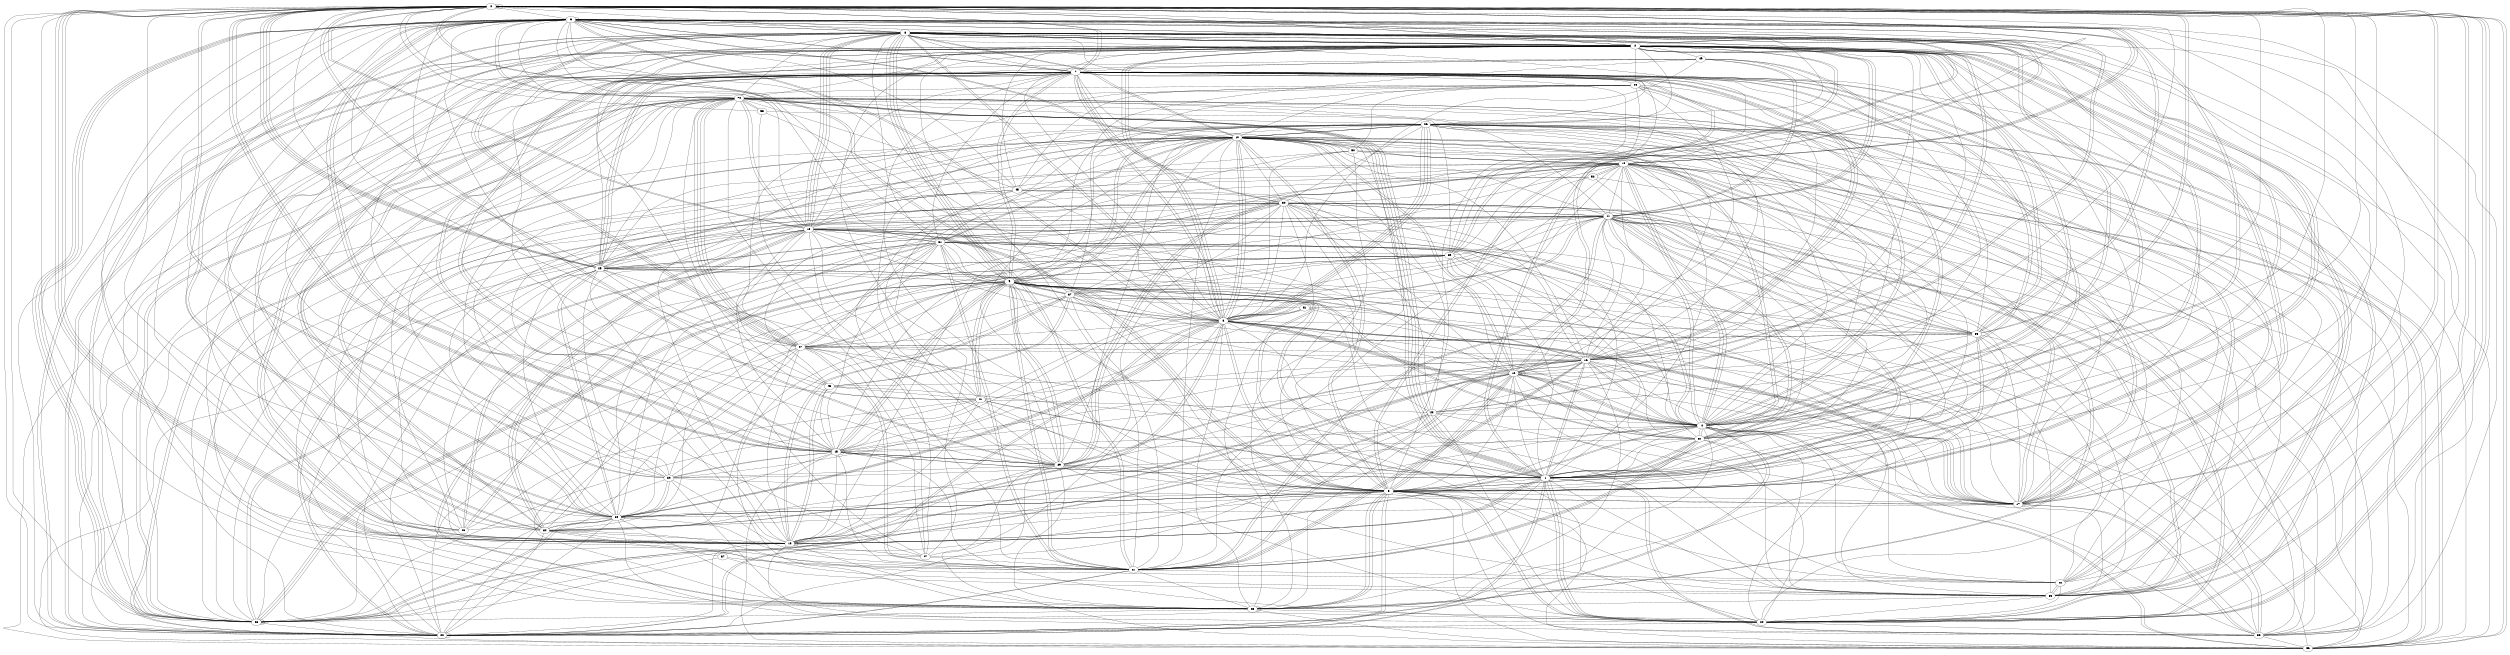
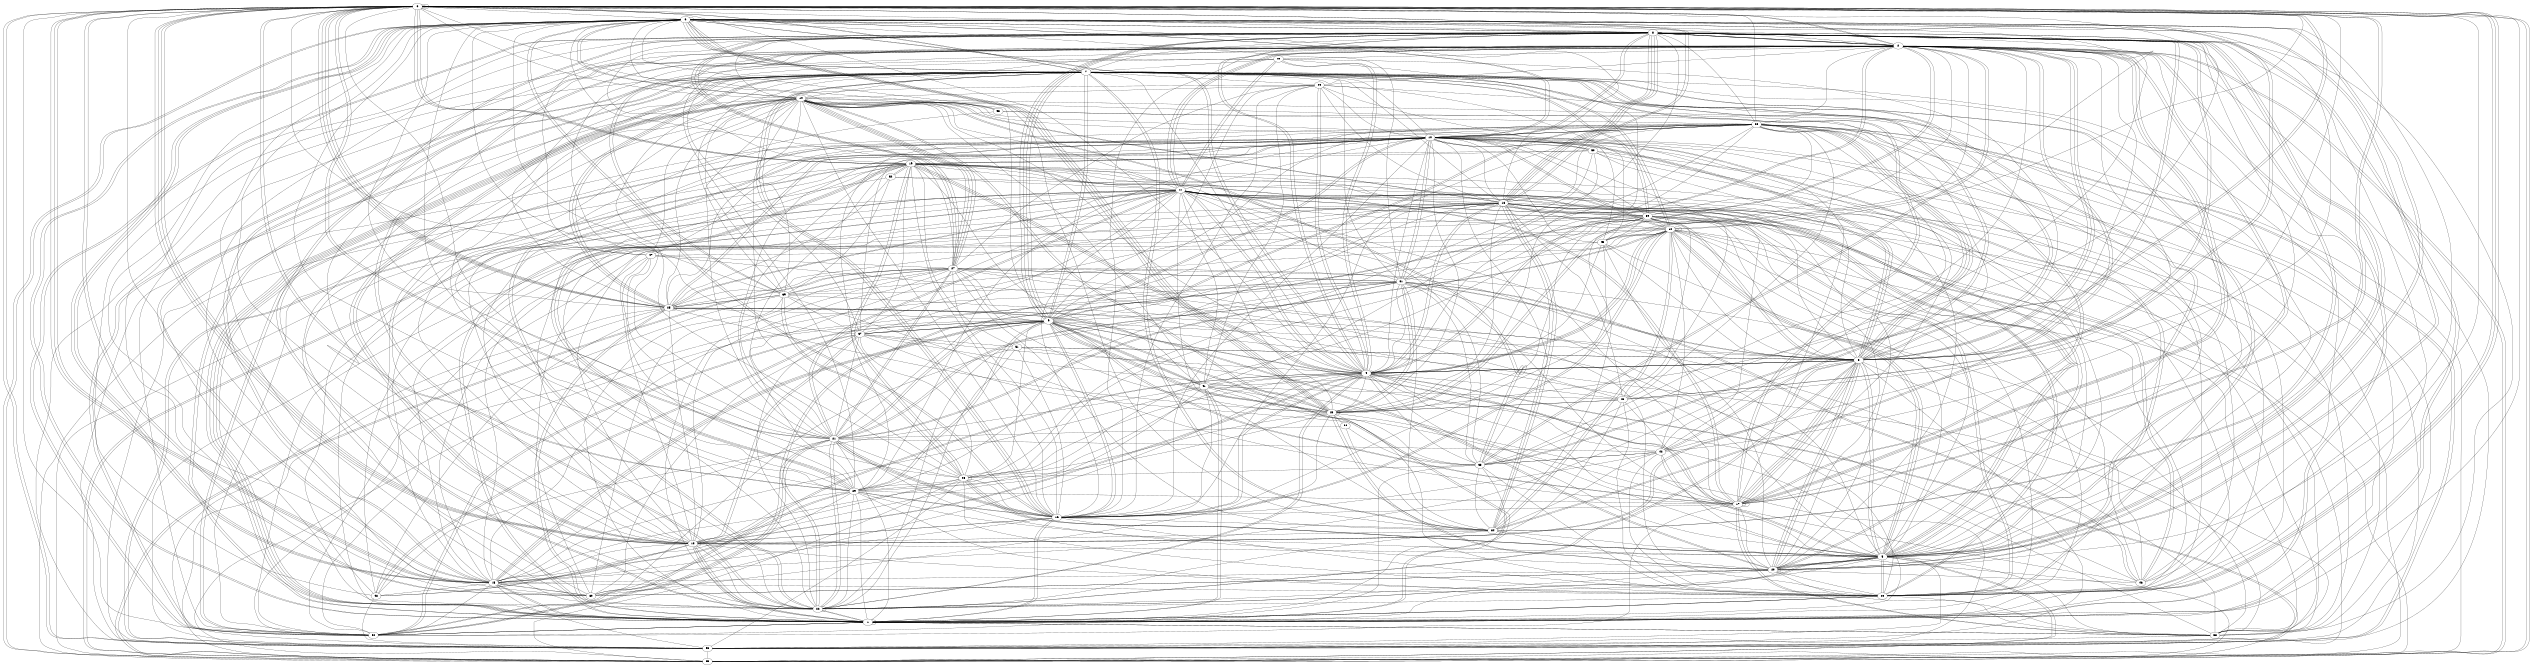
(2171, 30) -> none
(2145, 35) -> none
(739, 98) -> (801, 98)
none -> (1051, 157)
(1305, 180) -> (1036, 183)
(729, 197) -> (385, 222)
(239, 198) -> none
none -> (2374, 210)
(886, 221) -> none
(2033, 224) -> none
none -> (929, 242)
(1883, 254) -> none
(1706, 258) -> (1397, 164)
none -> (879, 301)
(754, 348) -> none
(650, 372) -> (927, 499)
(1855, 376) -> (1039, 301)
(1188, 380) -> none
none -> (1258, 380)
(1837, 429) -> none
(1199, 459) -> none
(1355, 481) -> none
(1343, 497) -> none
(1688, 497) -> none
(1668, 509) -> none
(723, 557) -> (1345, 426)
none -> (1583, 576)
(1712, 582) -> none
(934, 607) -> none
